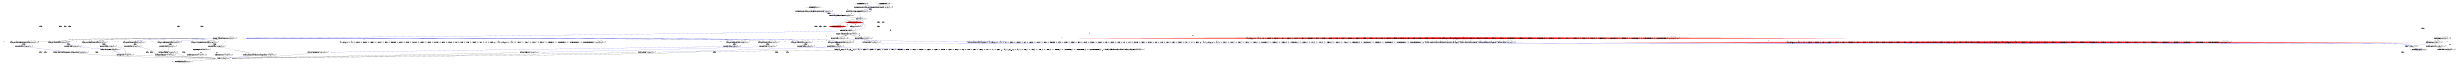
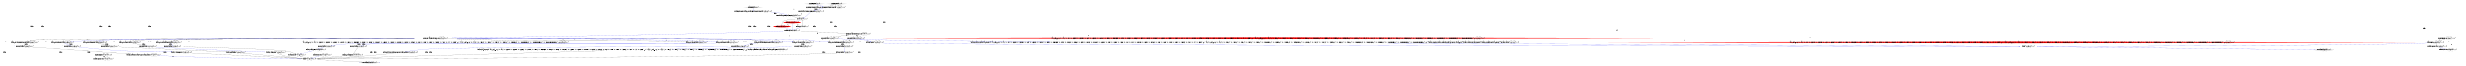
(212, 52) -> (205, 58)
